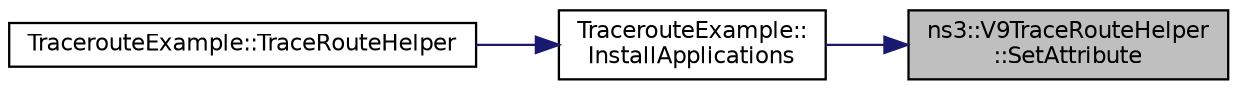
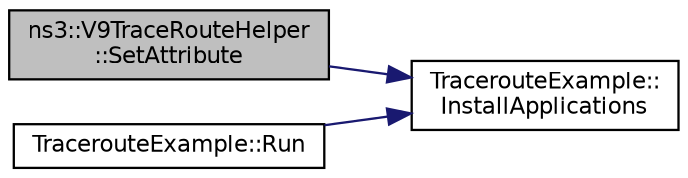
(243, 45) -> (169, 146)
(855, 45) -> (358, 70)
